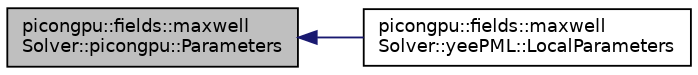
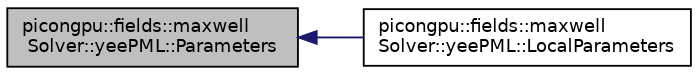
(153, 37) -> (153, 37)
